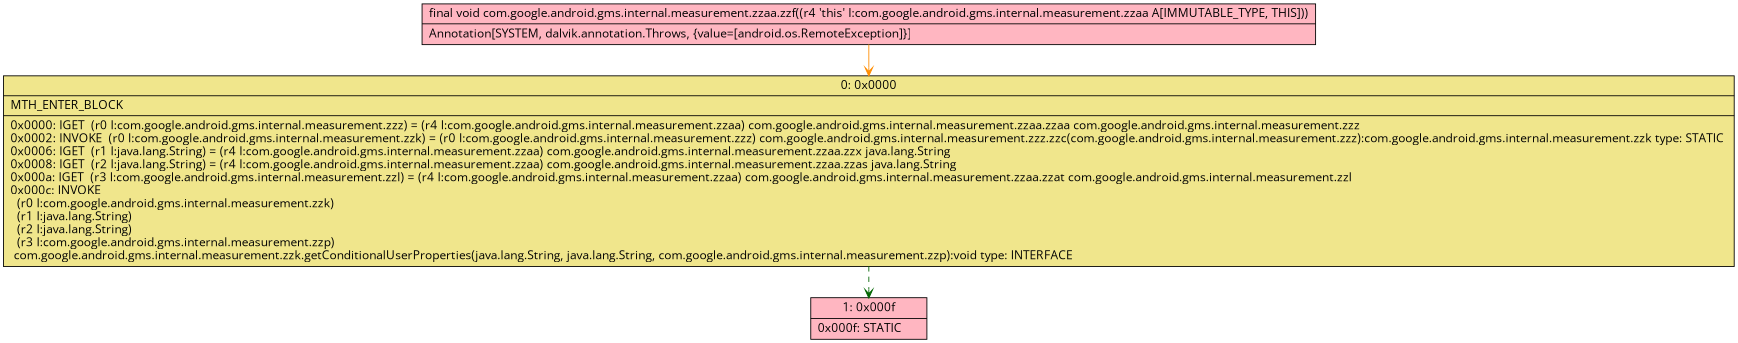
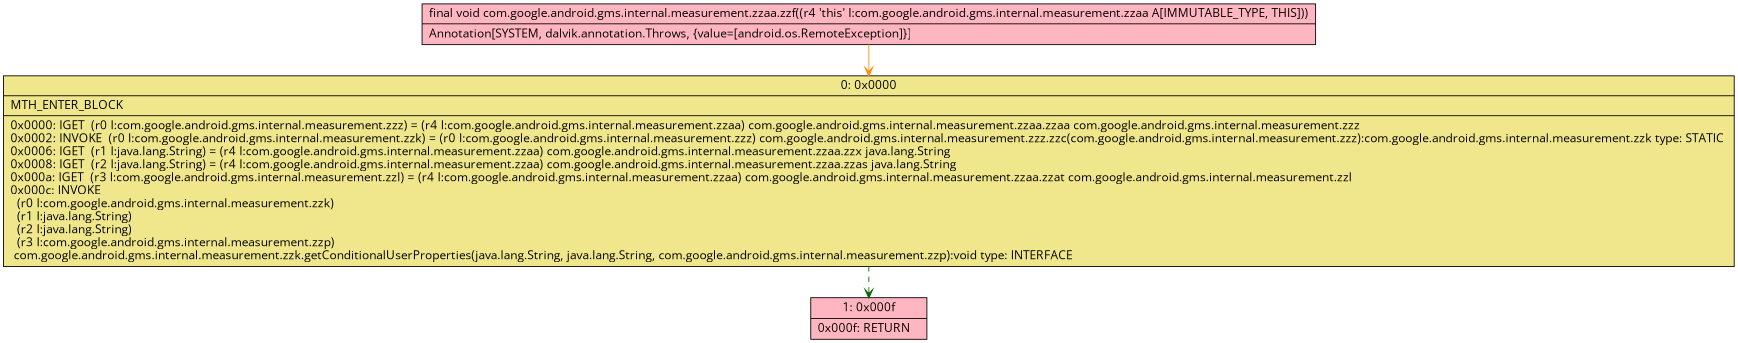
(865, 328) -> (869, 328)
